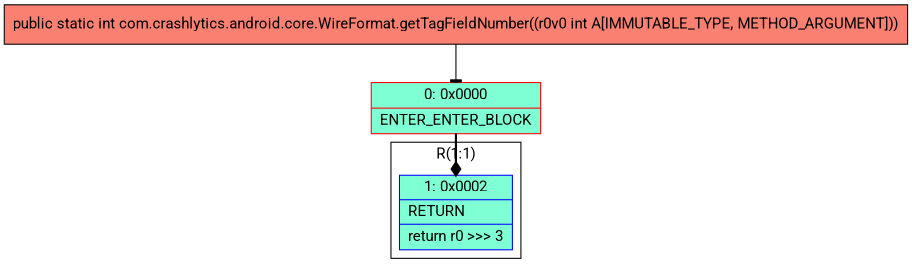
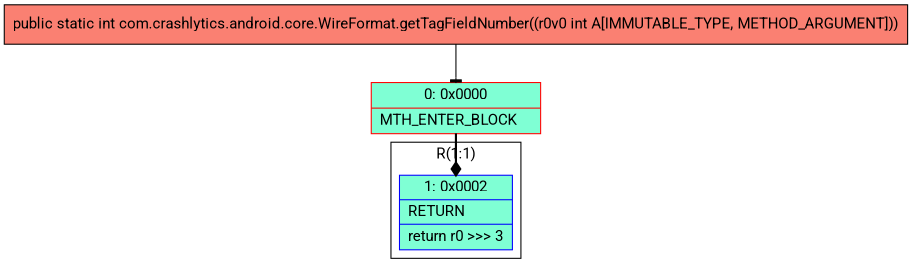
(456, 120) -> (449, 120)
